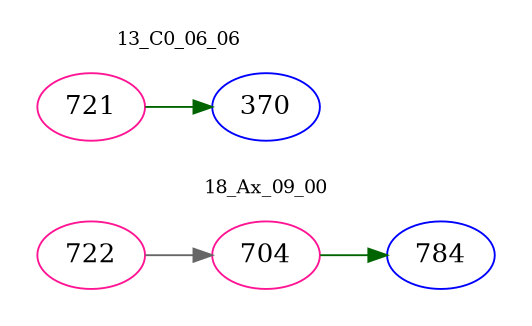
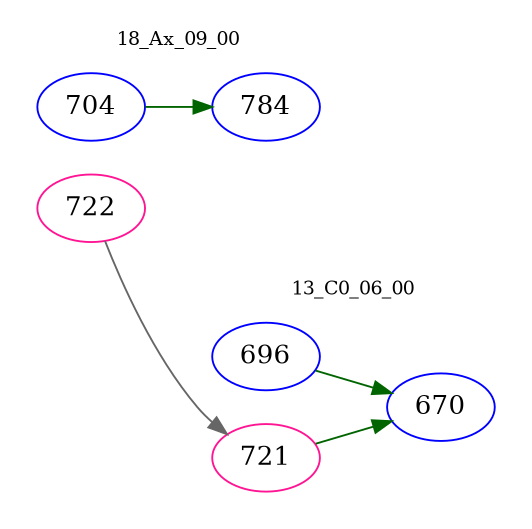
(179, 40) -> (353, 290)
(266, 107) -> (441, 407)
(169, 255) -> (150, 337)
(266, 255) -> (91, 107)
none -> (266, 357)
